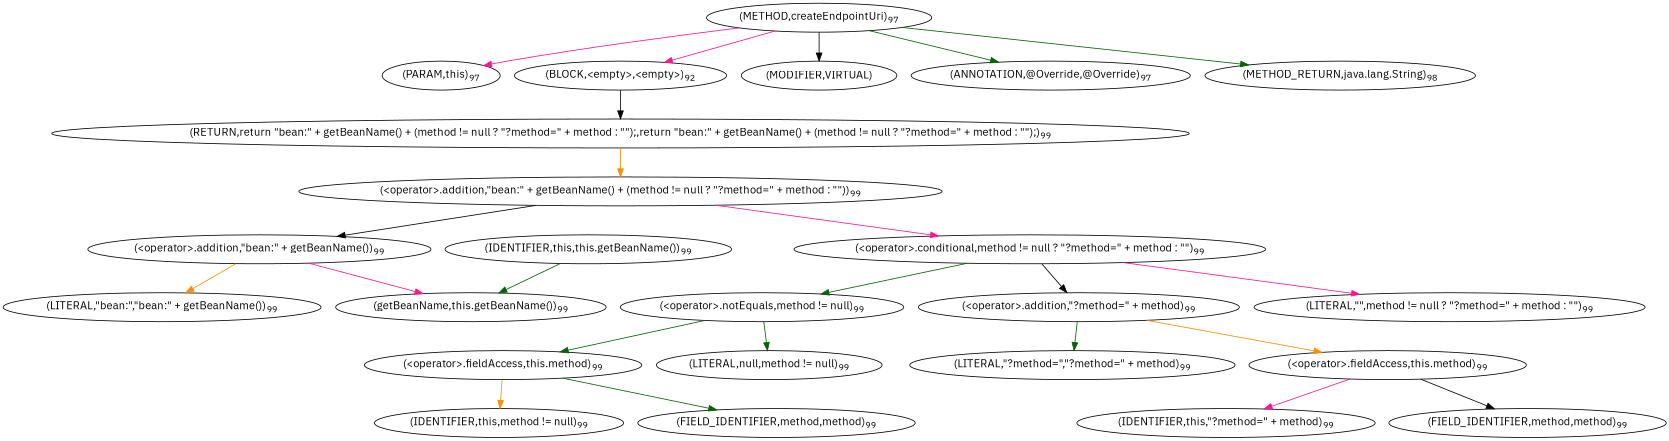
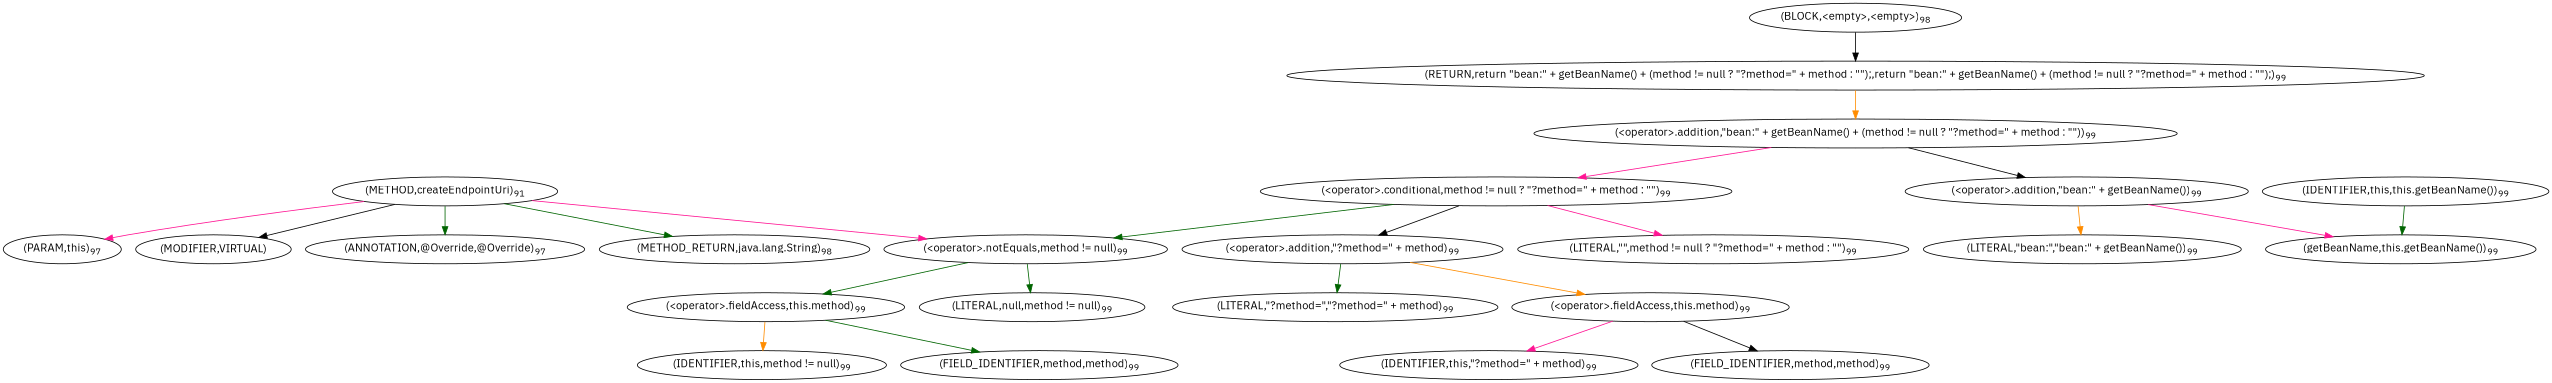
(893, 16) -> (519, 190)
(724, 46) -> (725, 219)
(690, 74) -> (1925, 16)
